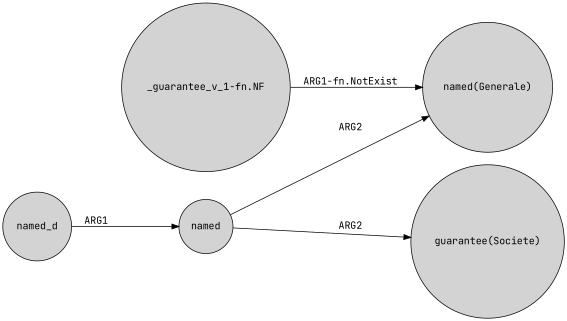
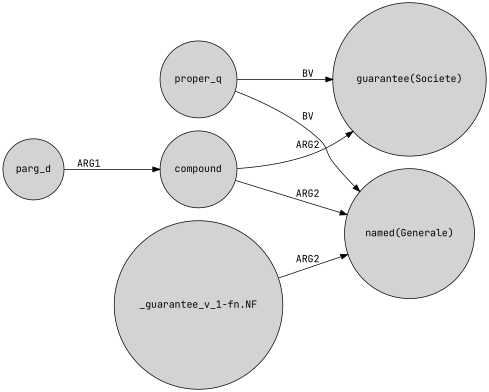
none -> (199, 79)
(351, 82) -> (308, 260)
(37, 227) -> (33, 169)
(206, 227) -> (199, 169)
